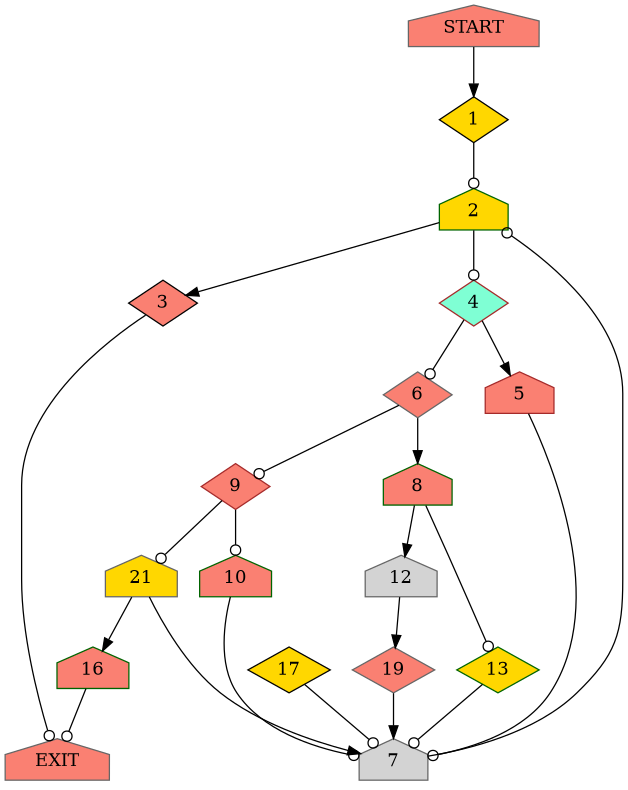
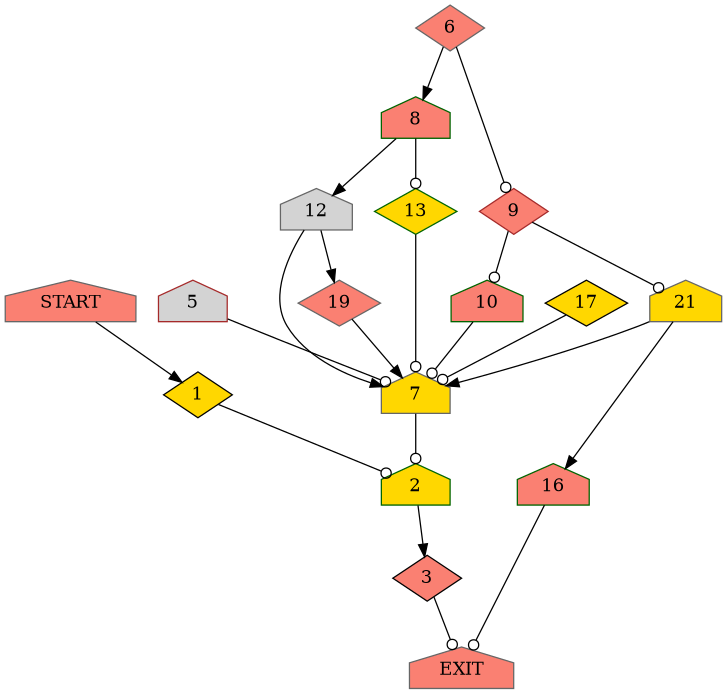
(474, 303) -> none
none -> (287, 326)
(520, 395) -> (193, 303)
(394, 762) -> (416, 395)
